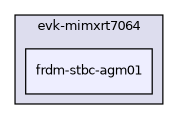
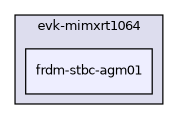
(89, 27) -> (89, 27)
